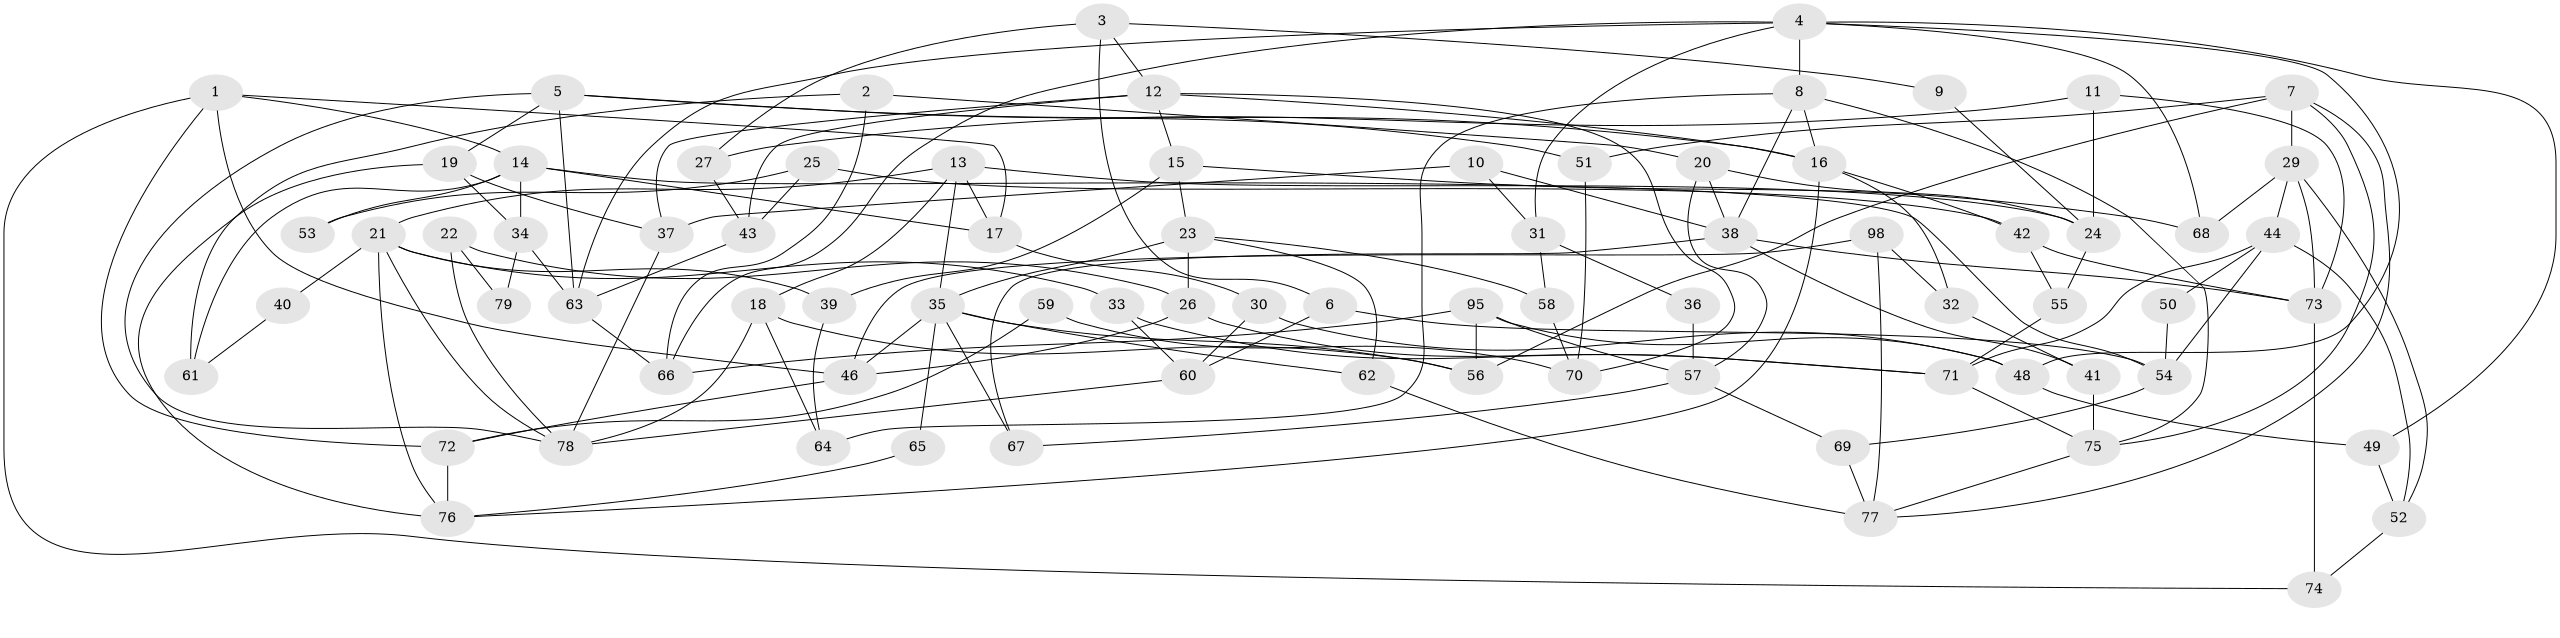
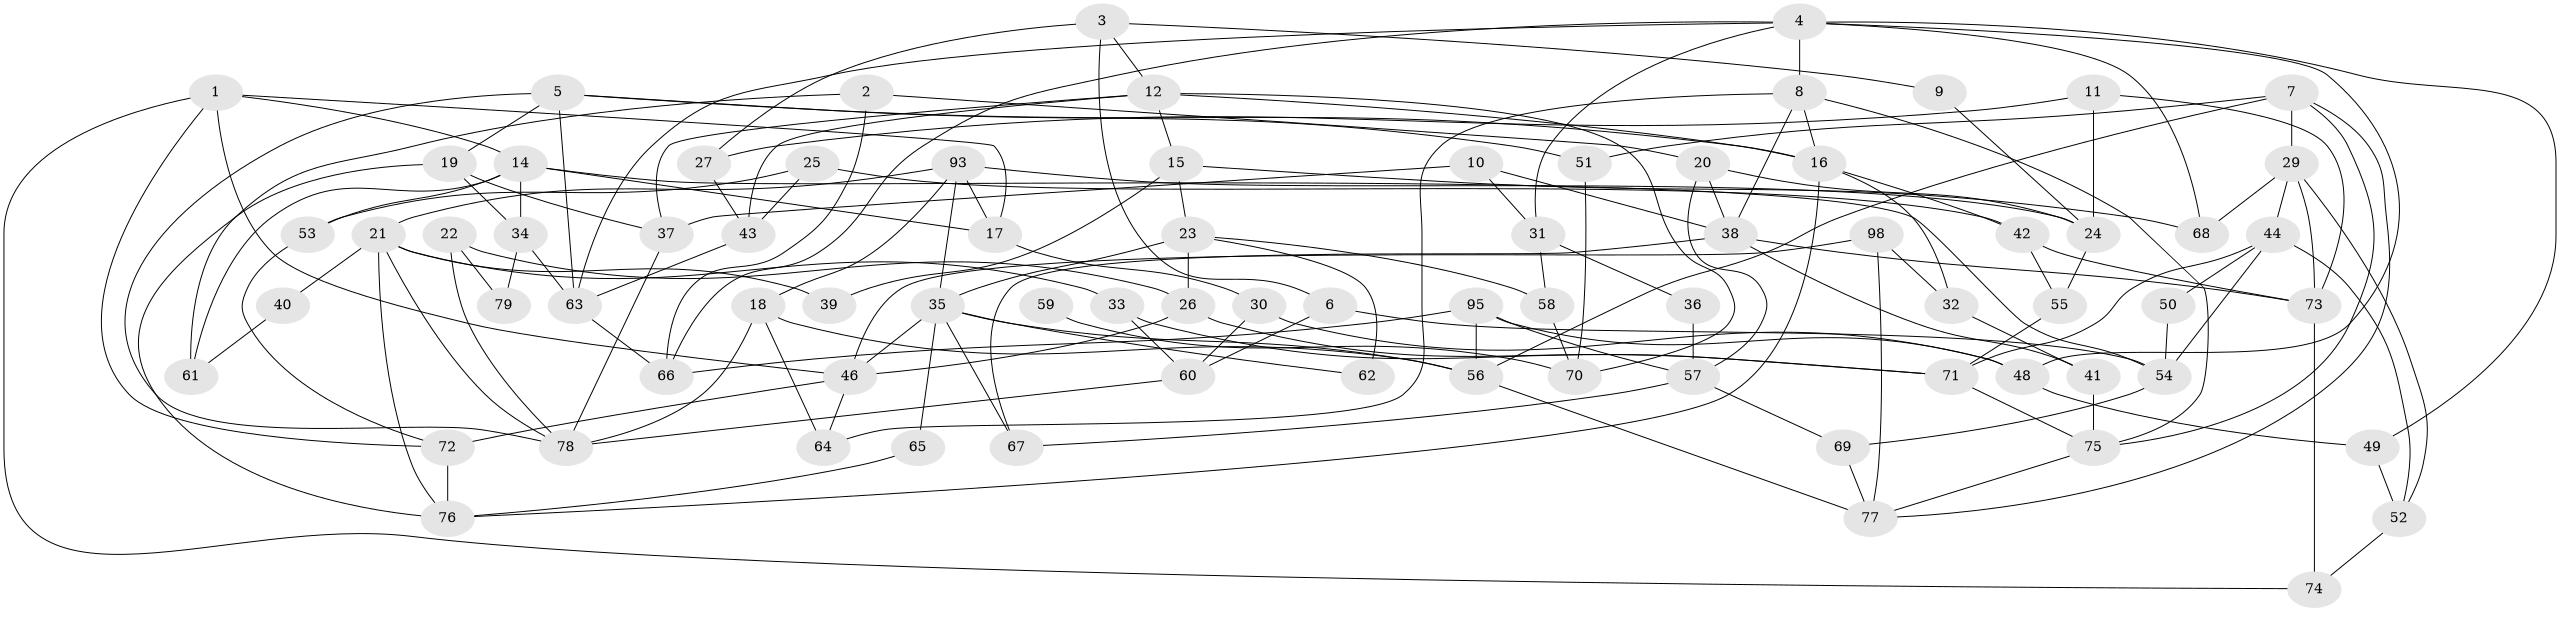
(958, 164) -> (958, 164)
(814, 365) -> (837, 410)
(761, 419) -> (286, 369)
(1614, 463) -> (1673, 448)
